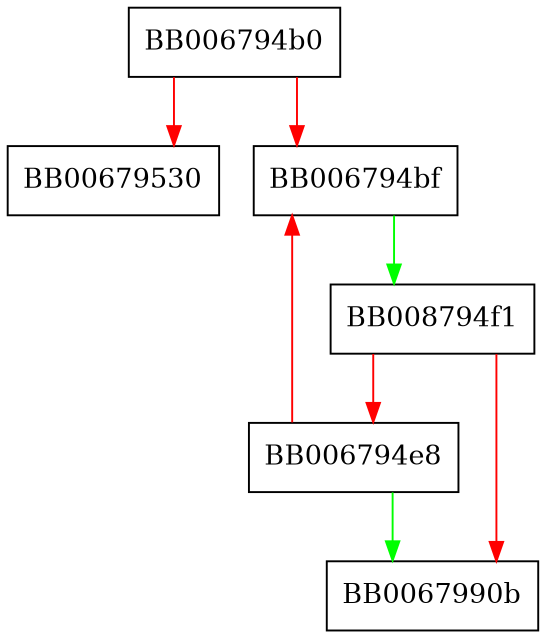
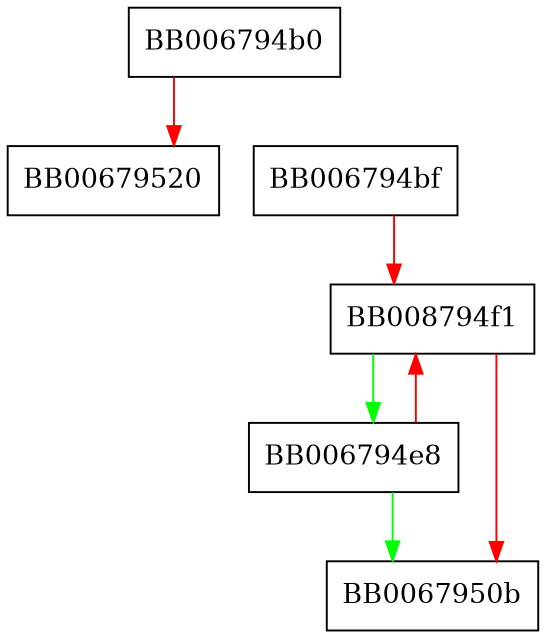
(297, 102) -> none
(113, 181) -> (113, 181)
(394, 240) -> (394, 240)
(292, 329) -> (416, 398)
(373, 378) -> (373, 378)
(432, 596) -> (432, 596)
